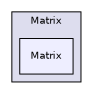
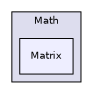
(46, 21) -> (46, 21)
